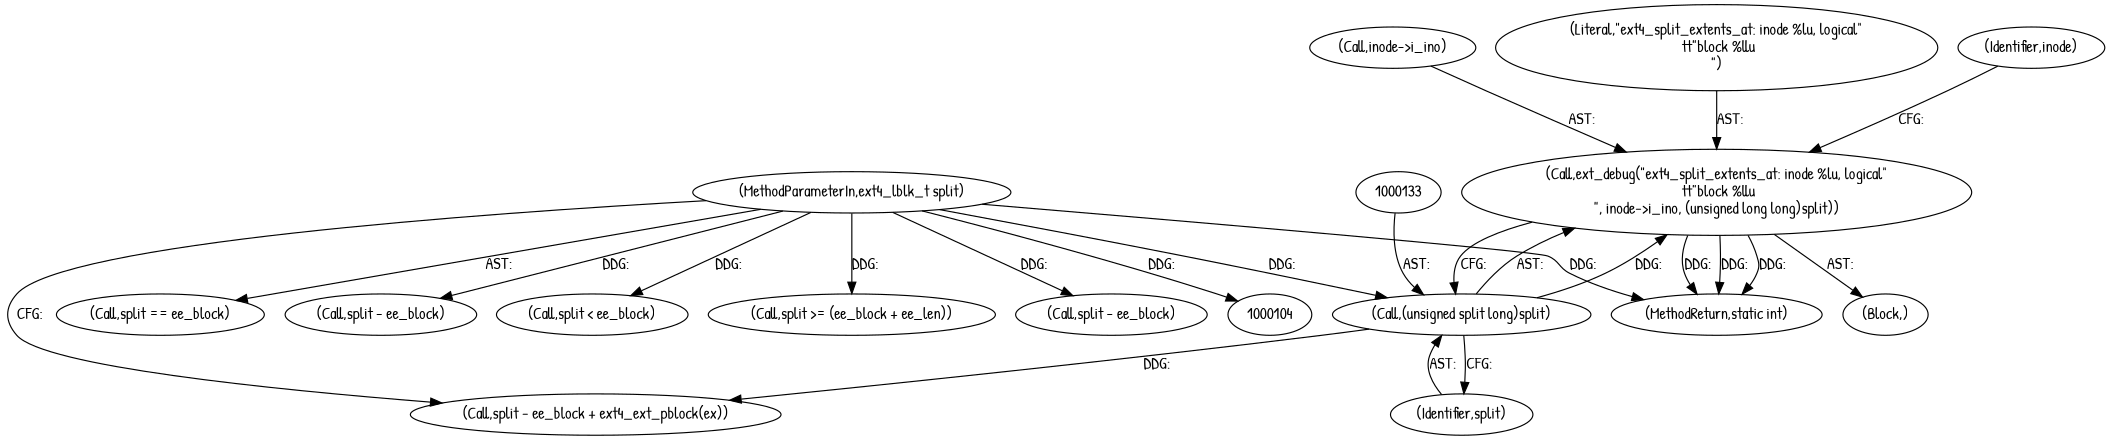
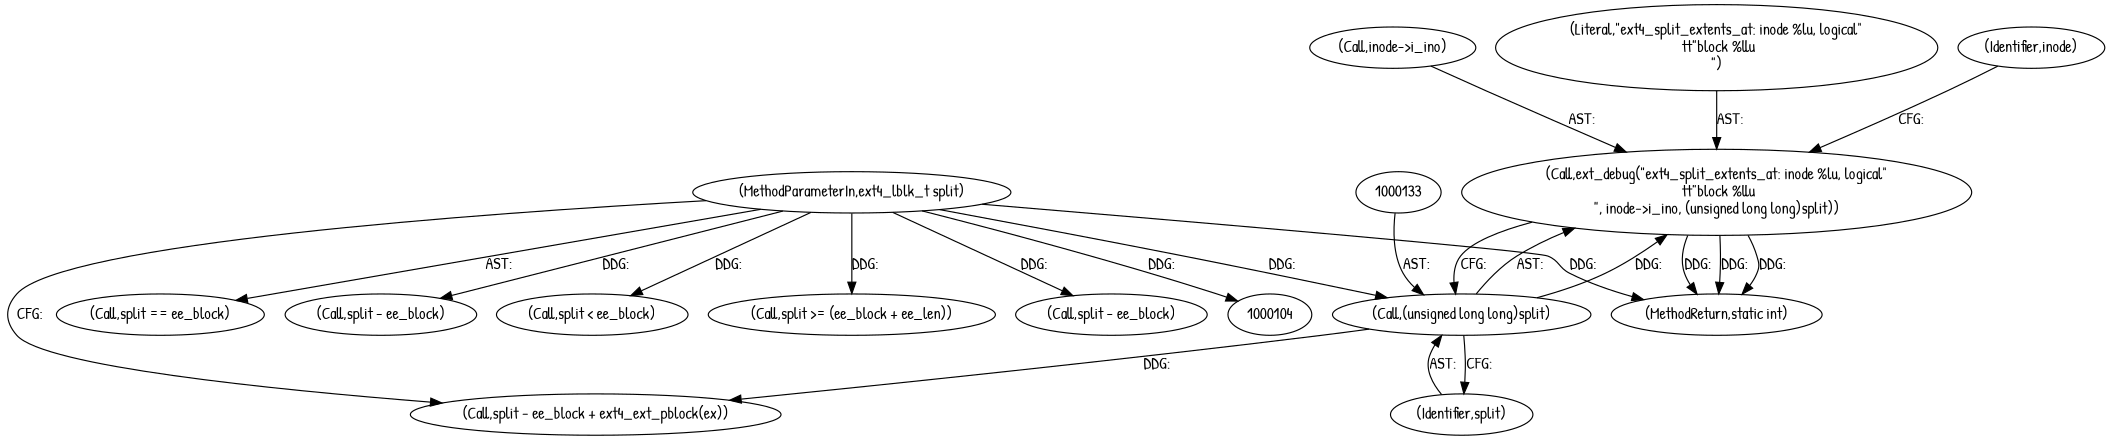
(1462, 315) -> (1462, 315)
(1886, 315) -> none
